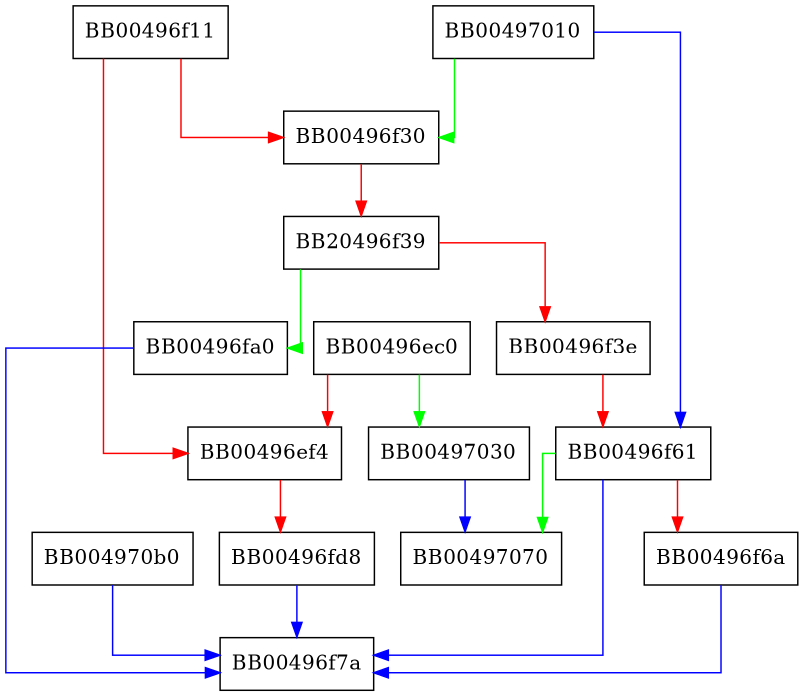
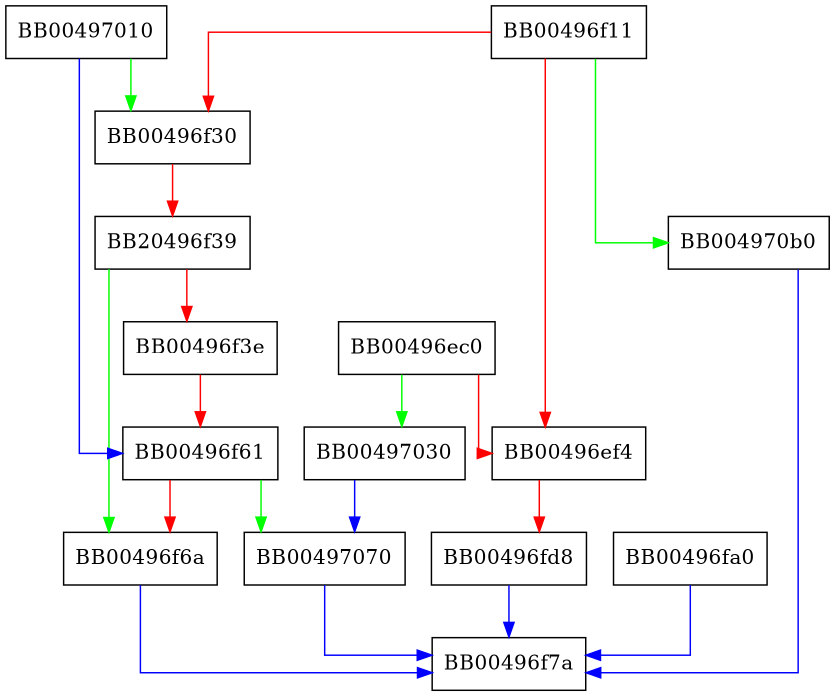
none -> (595, 180)
(301, 309) -> (109, 393)
(583, 655) -> (336, 655)
